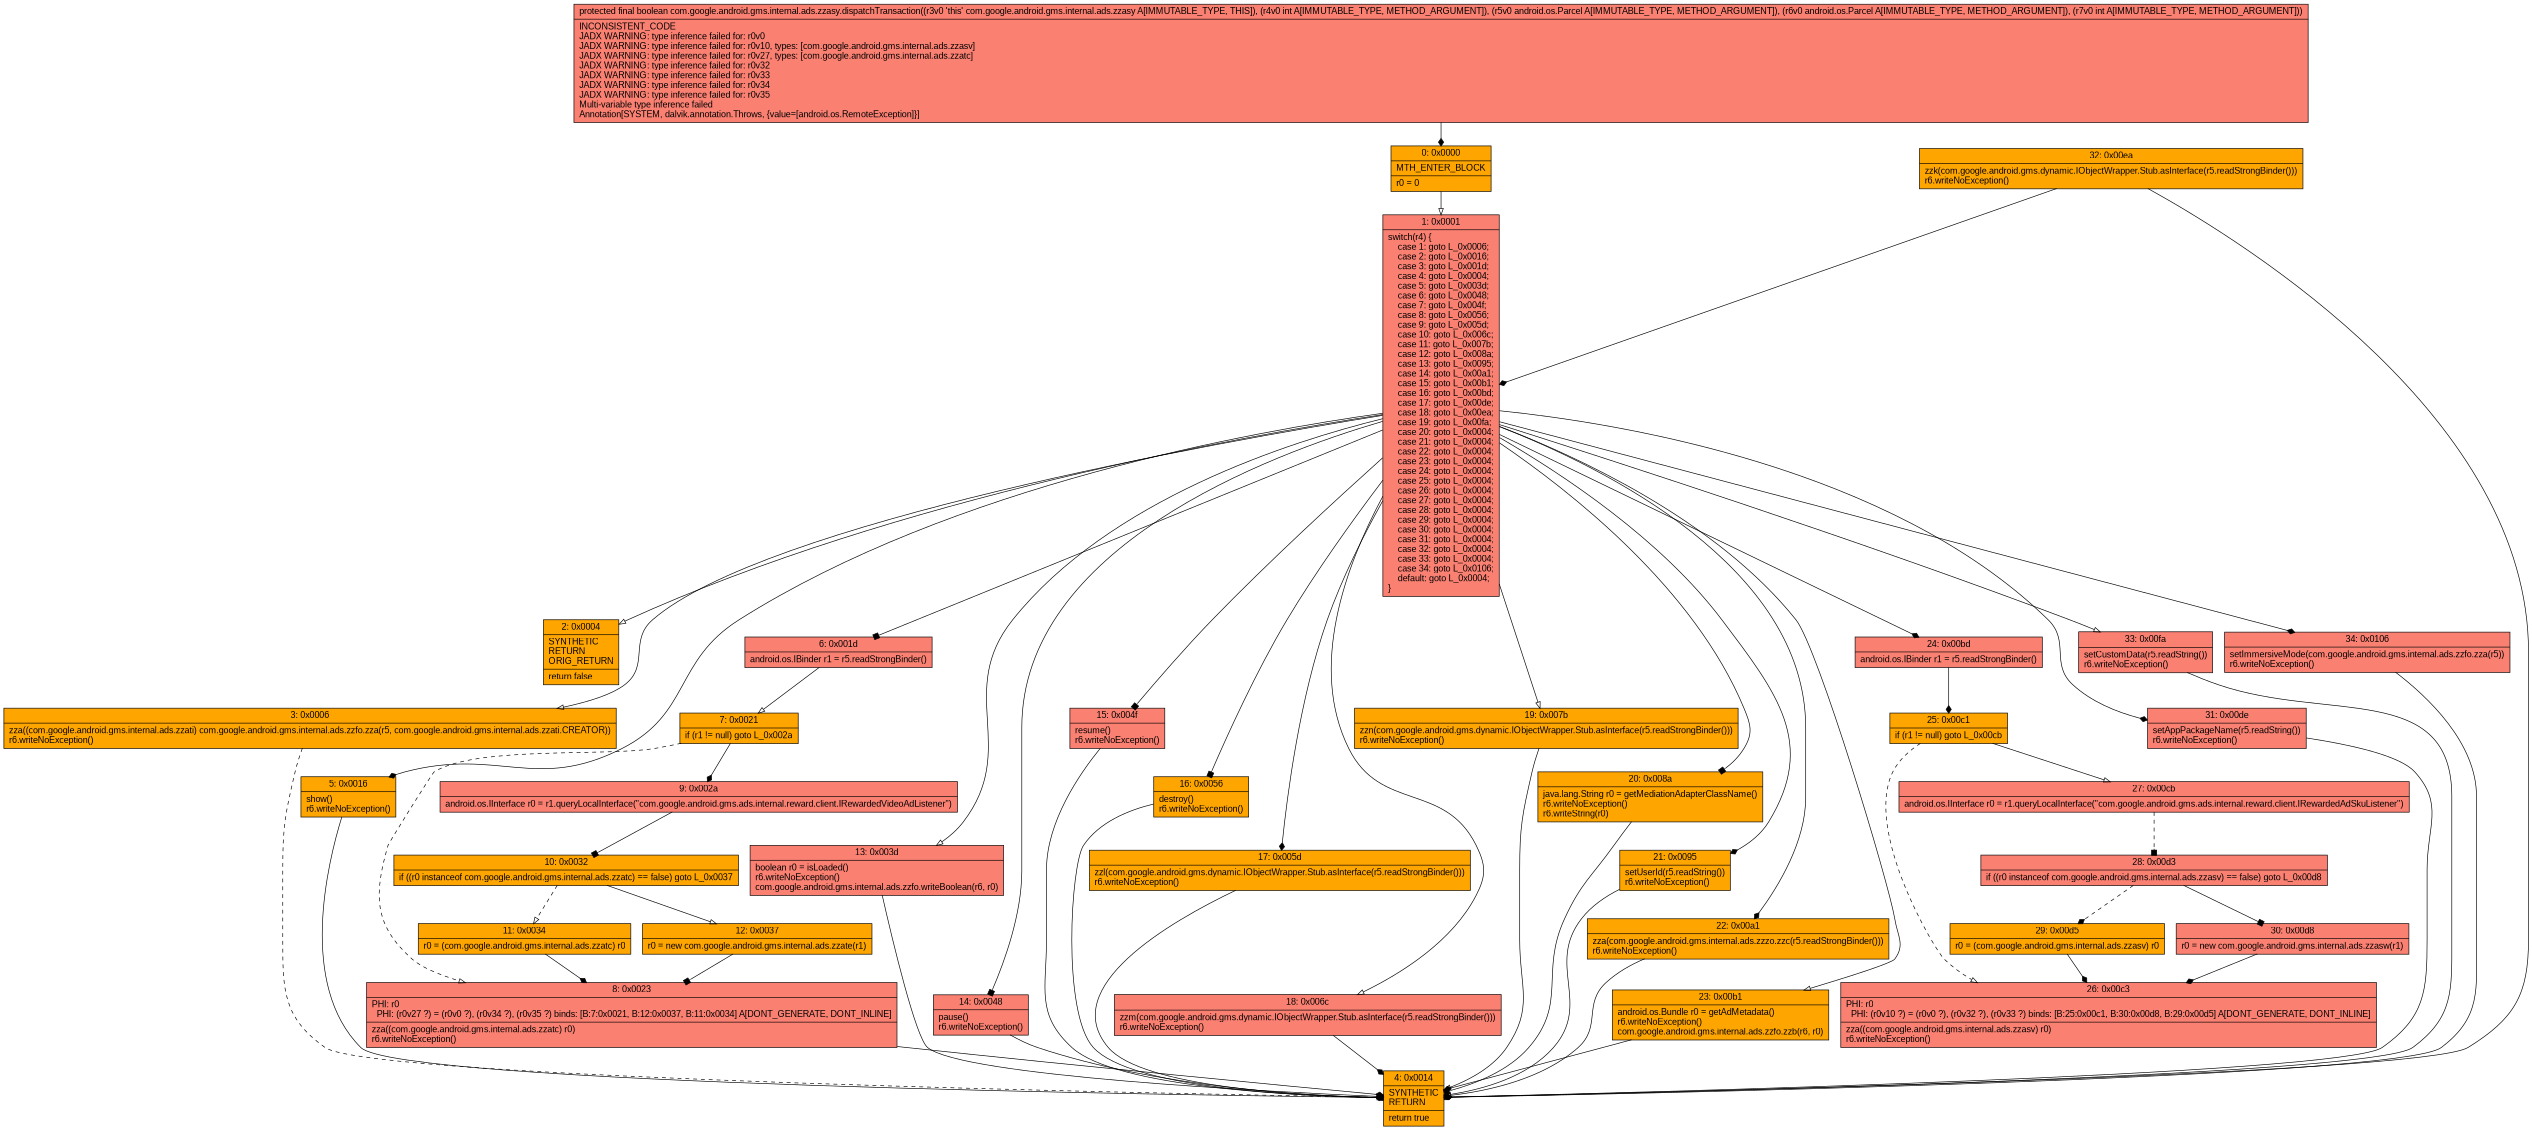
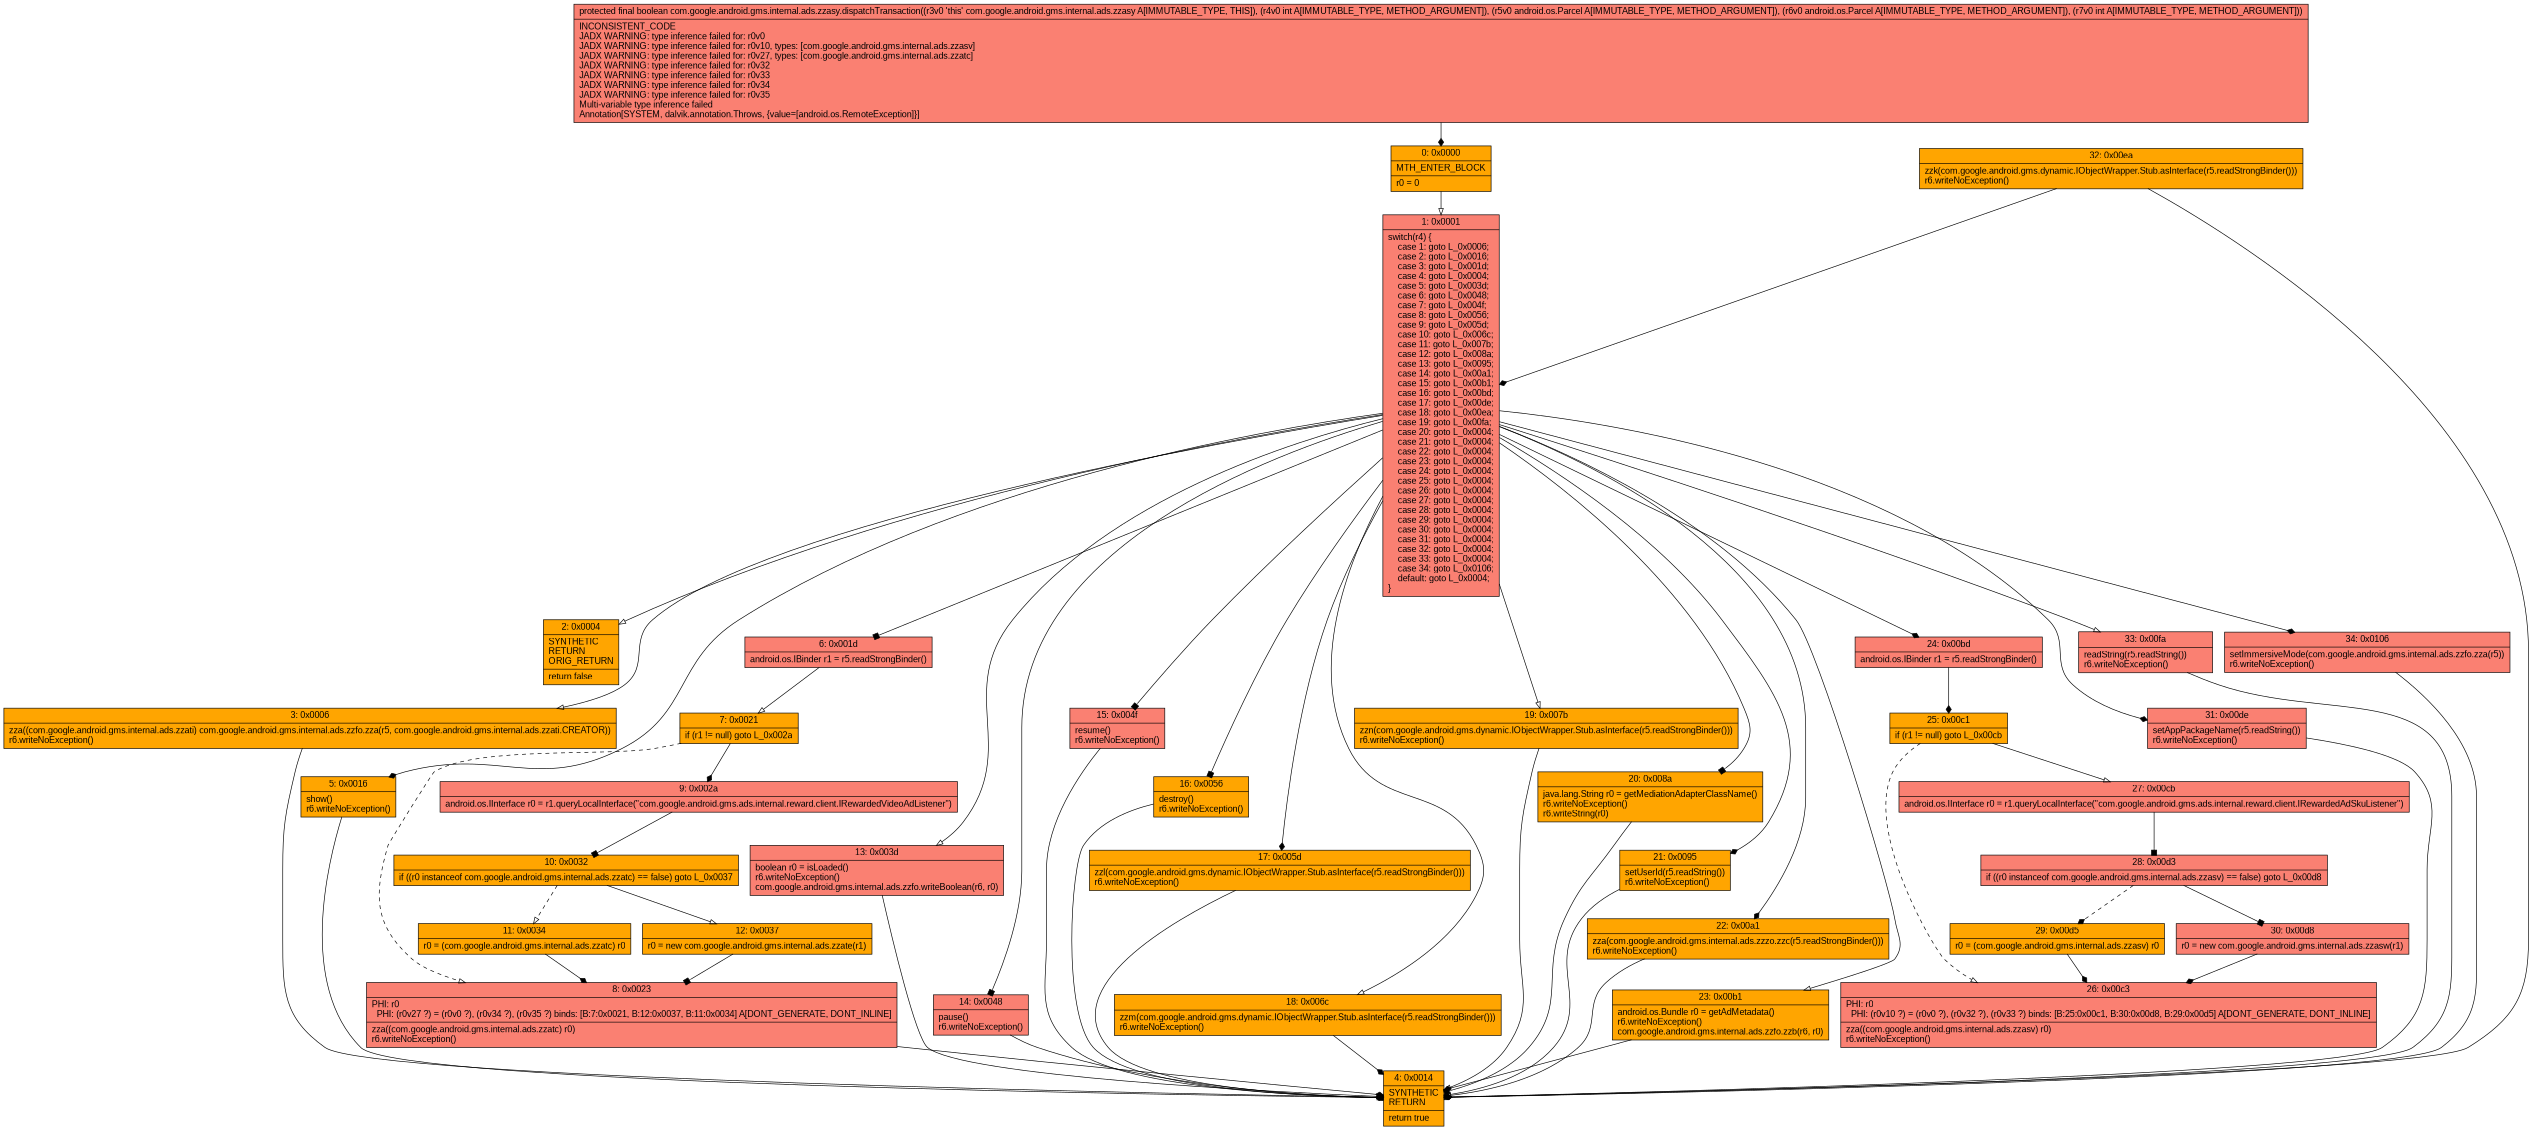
(2146, 655) -> (2136, 655)
(2154, 830) -> (2154, 830)
(1308, 1015) -> (1308, 1015)
(384, 1059) -> (384, 1059)
